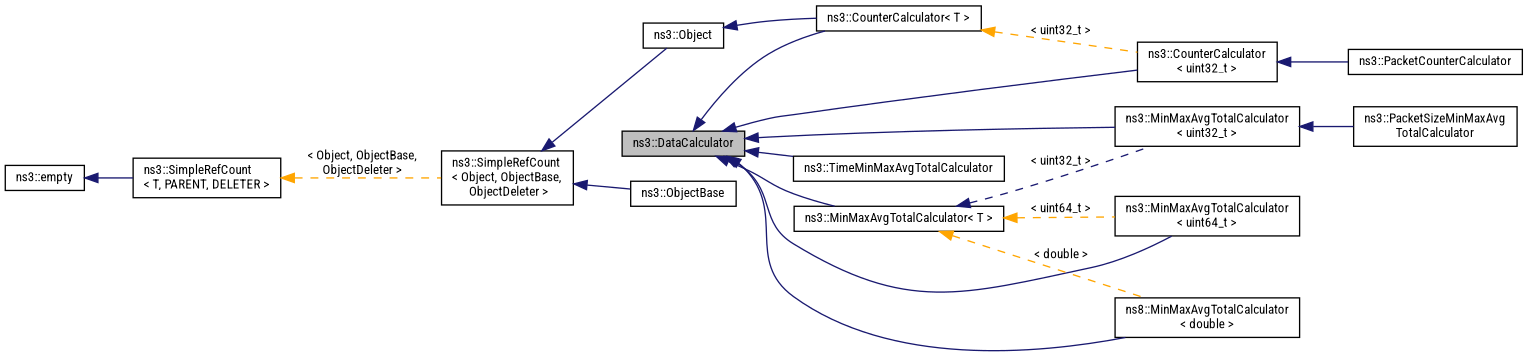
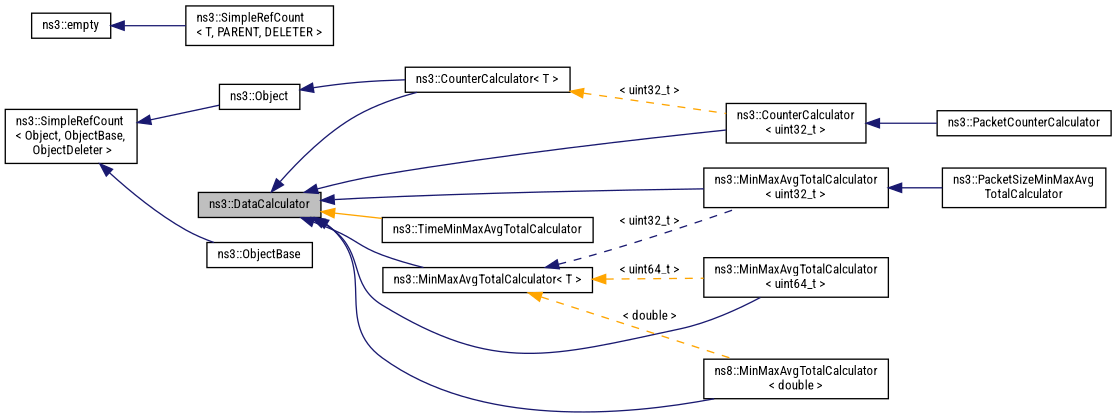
(776, 154) -> (358, 216)
(368, 178) -> none
